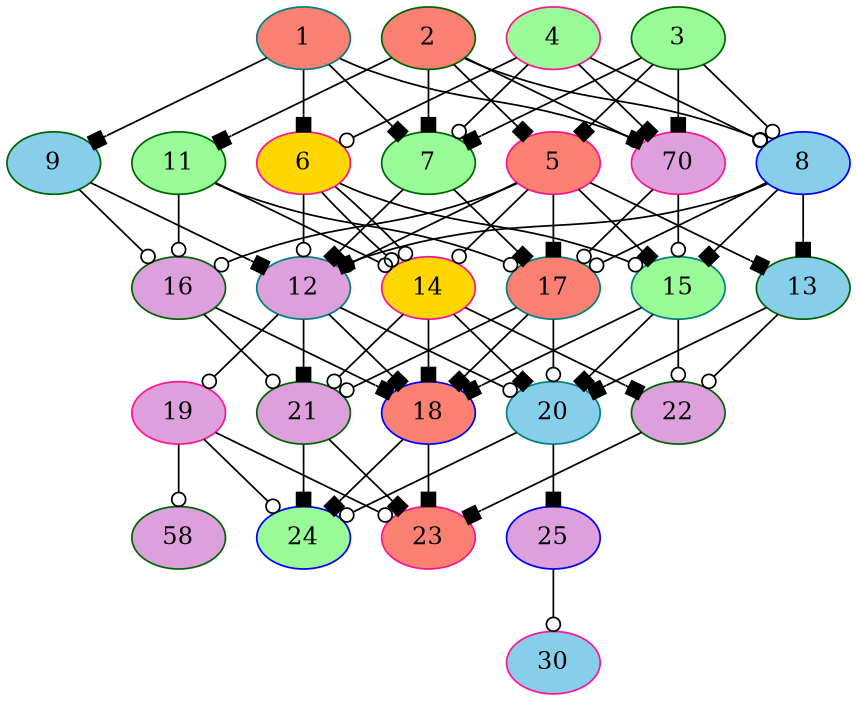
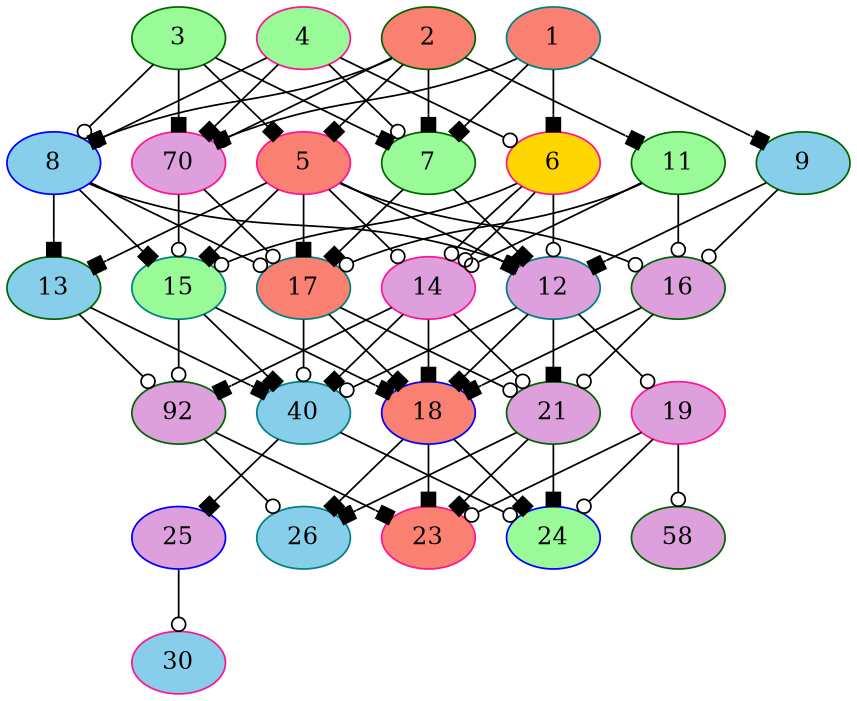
(594, 97) -> (264, 97)
(427, 226) -> (428, 225)
(428, 288) -> (428, 288)
(553, 413) -> (304, 413)
(678, 413) -> (179, 413)
none -> (304, 538)
